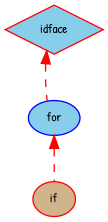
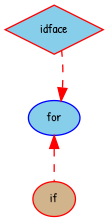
(46, 82) -> (63, 69)
